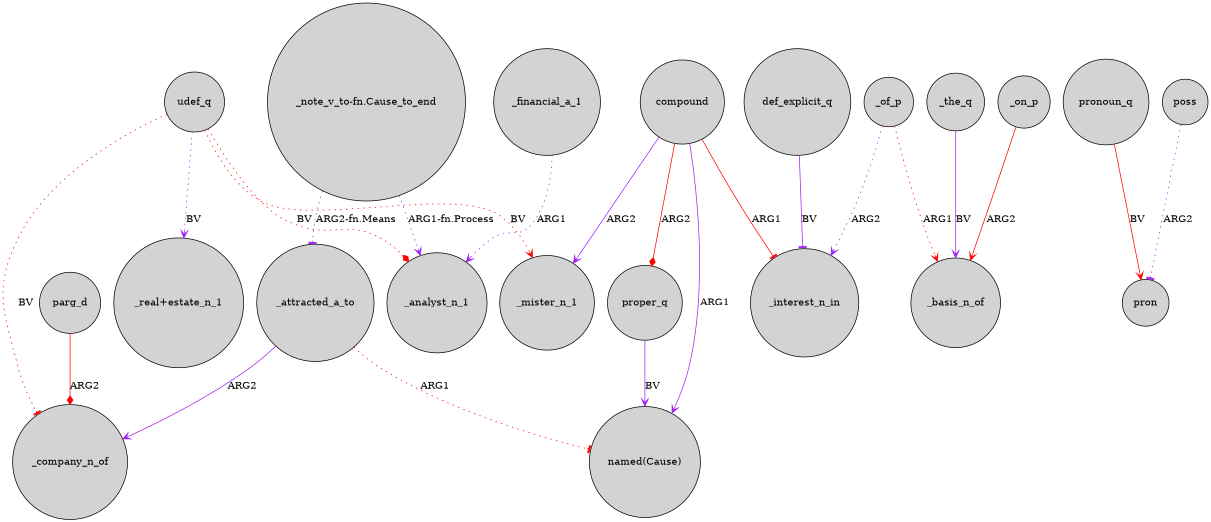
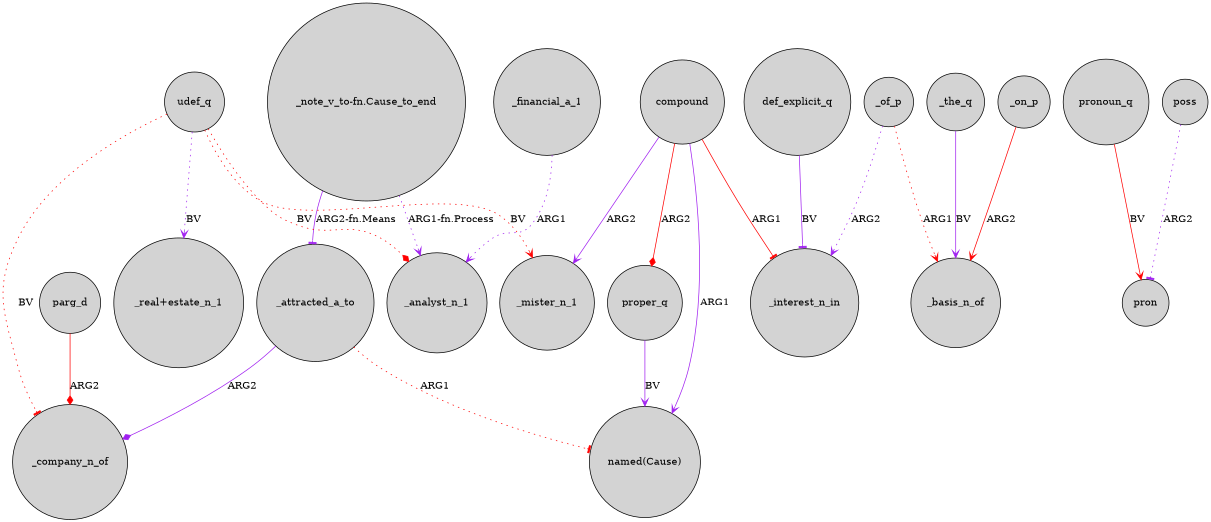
(316, 215) -> (316, 215)
(206, 396) -> (207, 396)
